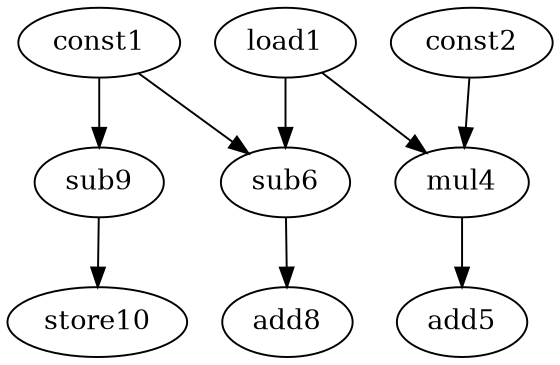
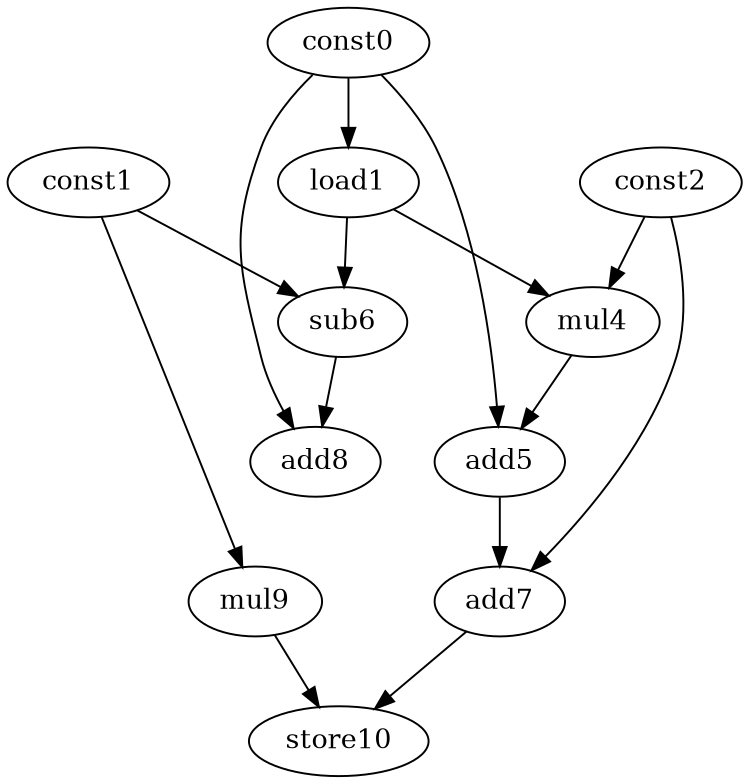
none -> (348, 43)
(99, 182) -> (255, 601)
none -> (500, 601)
